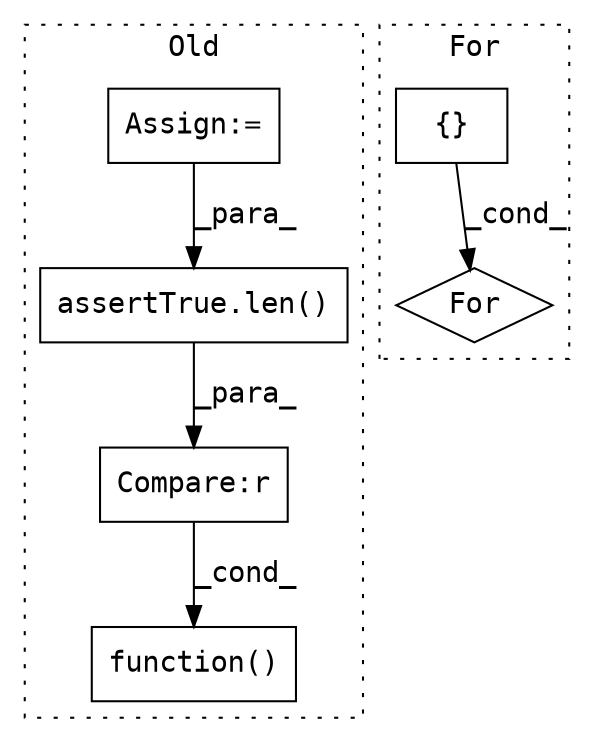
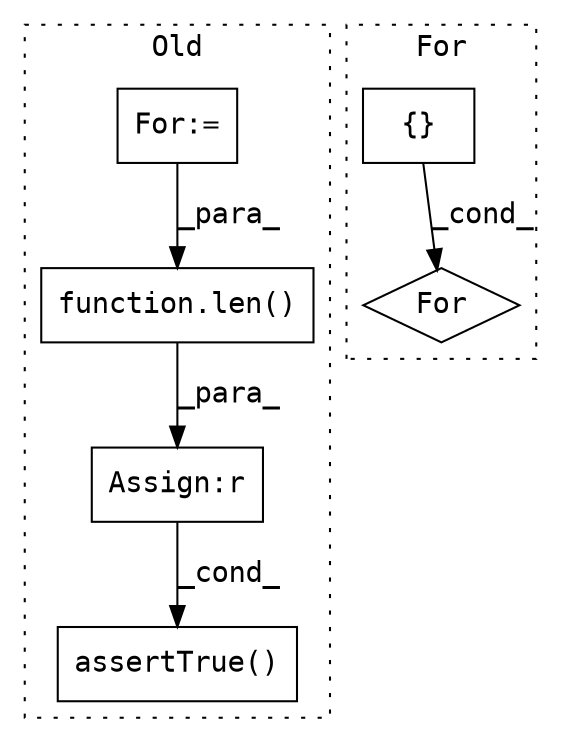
(194, 126) -> (177, 126)
(194, 305) -> (177, 305)
(194, 485) -> (177, 485)
(194, 664) -> (177, 664)
